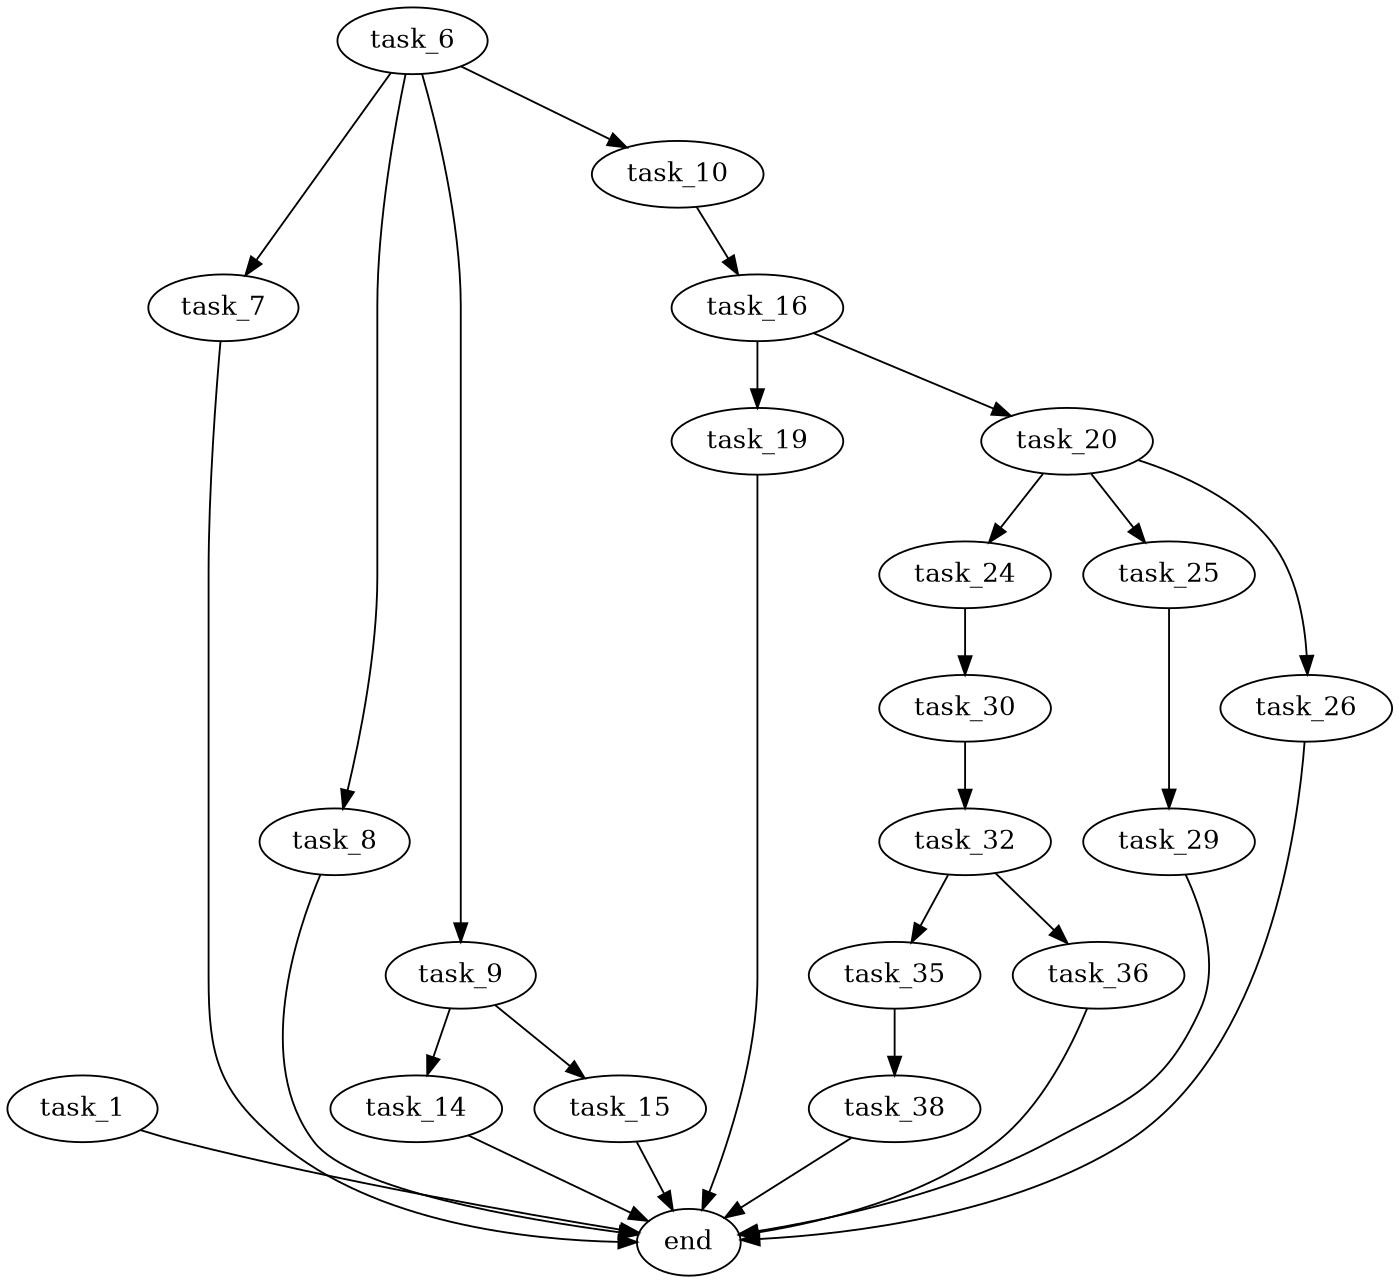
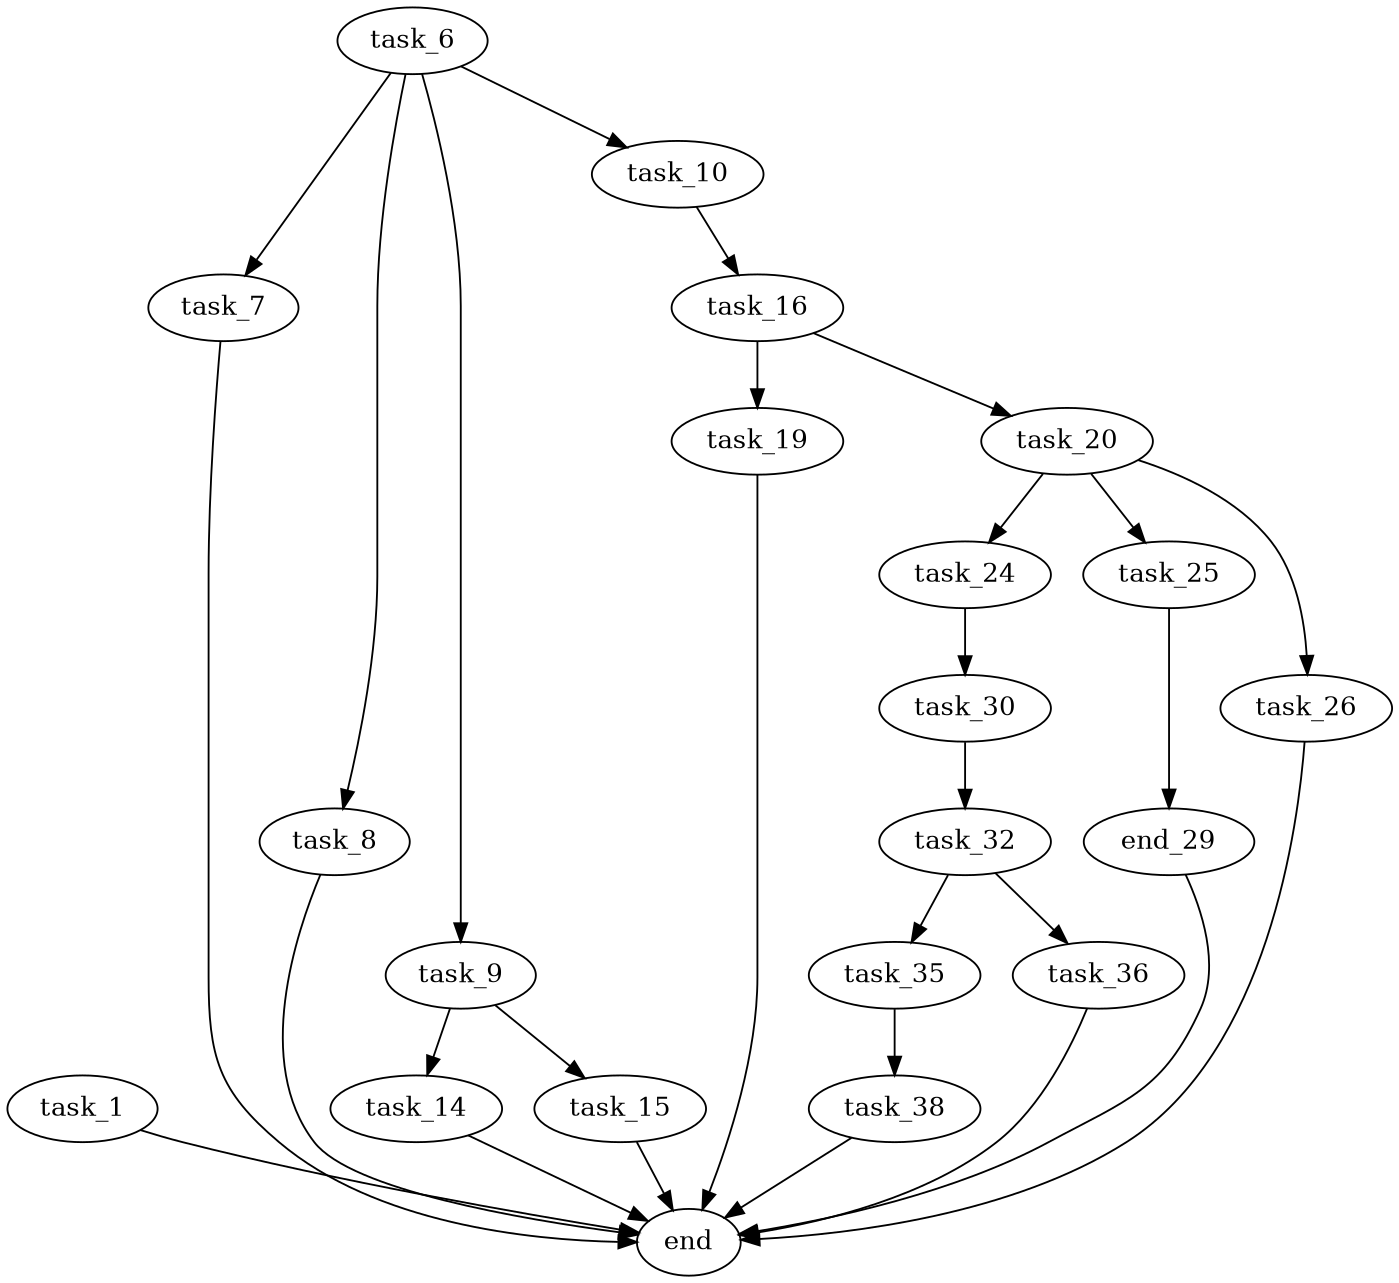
(1169, 842) -> (1169, 842)
